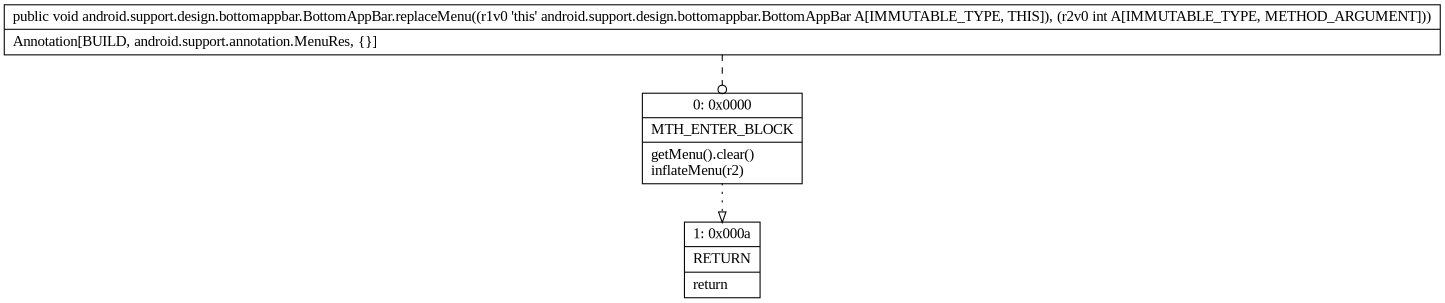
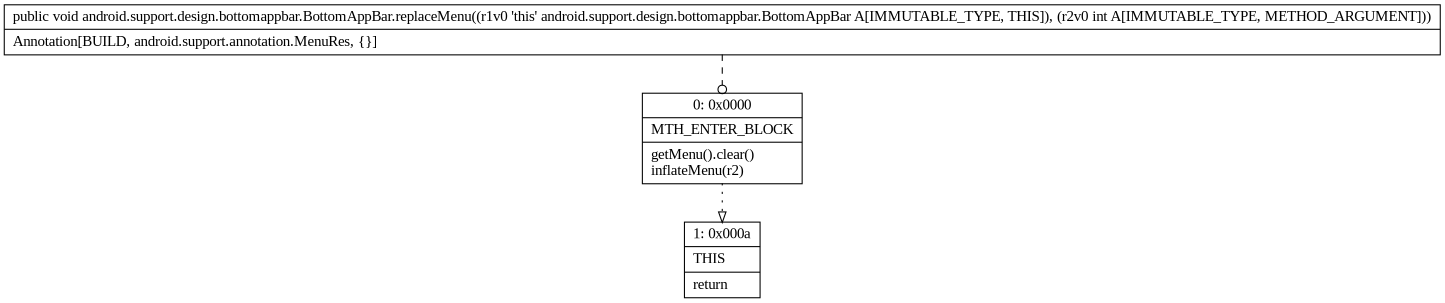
(722, 259) -> (709, 259)
